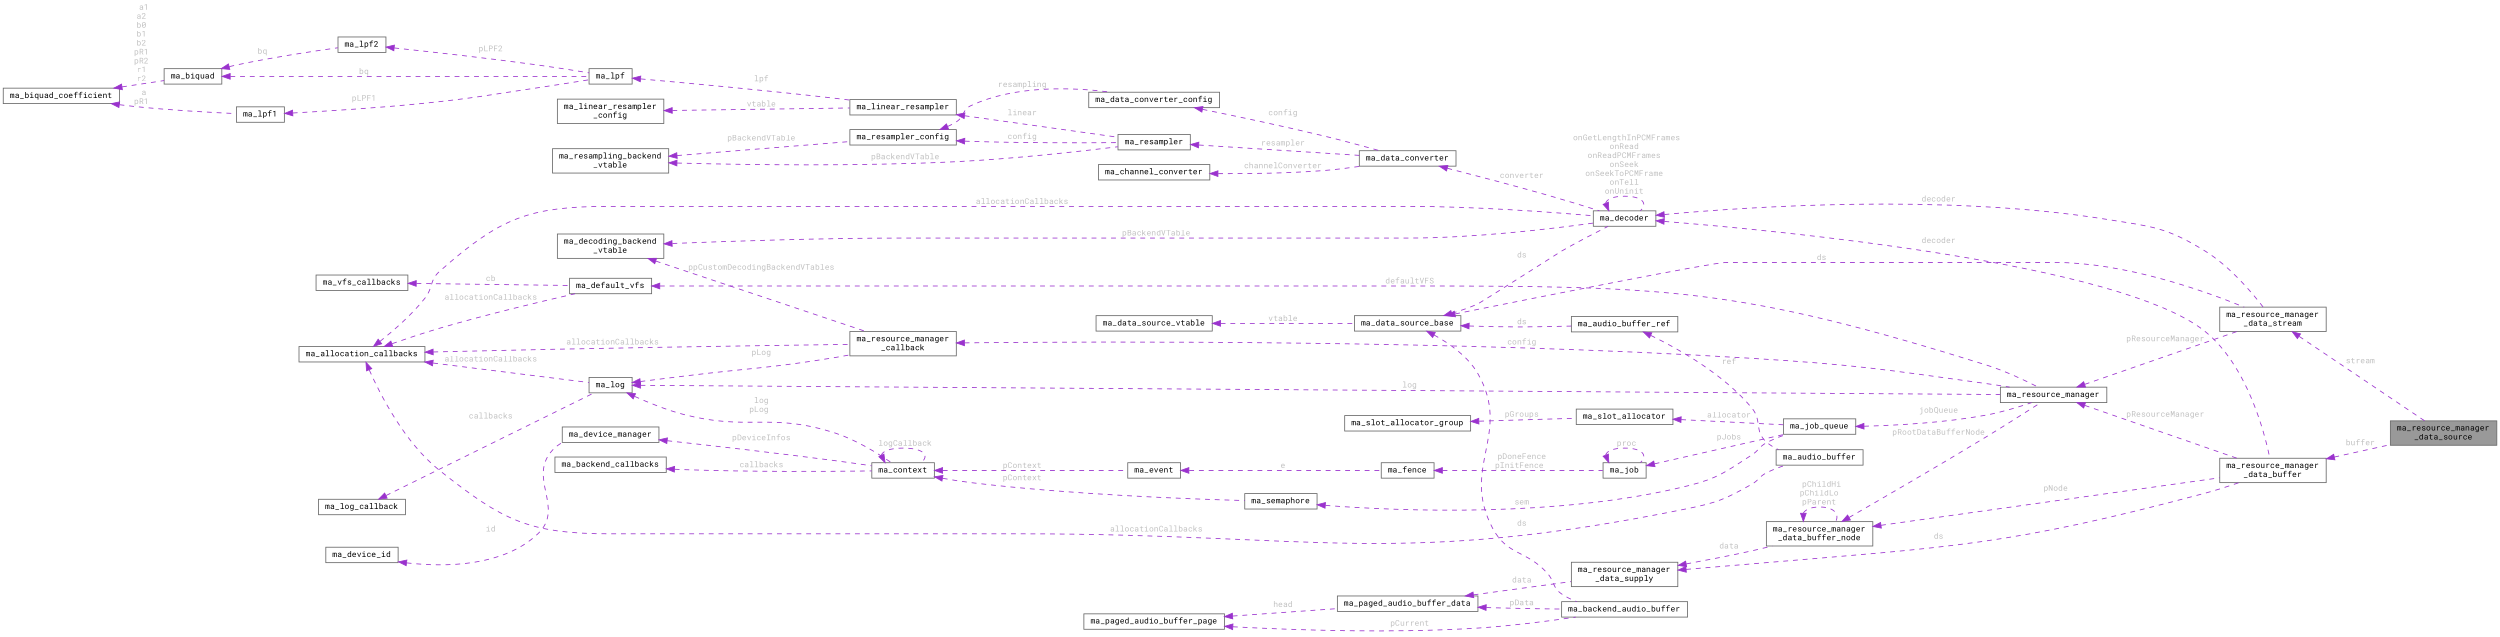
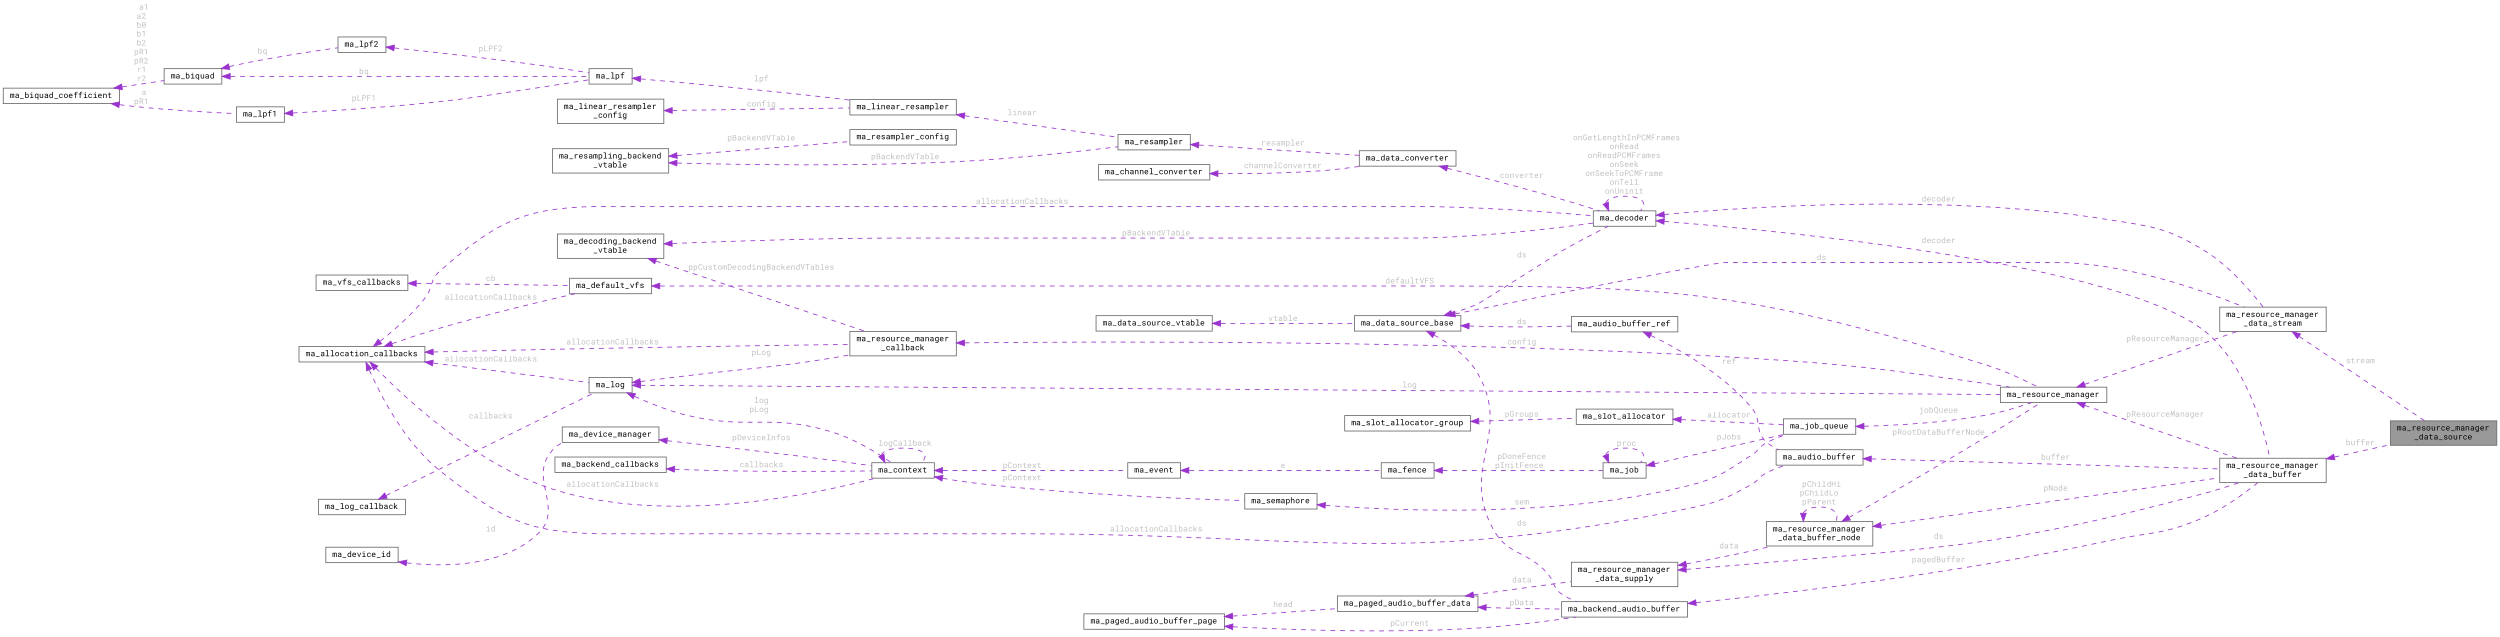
(1154, 100) -> none
(759, 104) -> (759, 104)
(1041, 143) -> none
none -> (2045, 464)
none -> (607, 501)
none -> (1984, 564)
